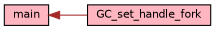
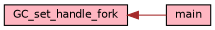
(73, 15) -> (152, 15)
